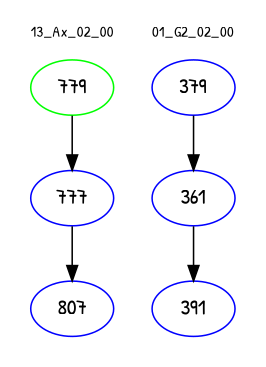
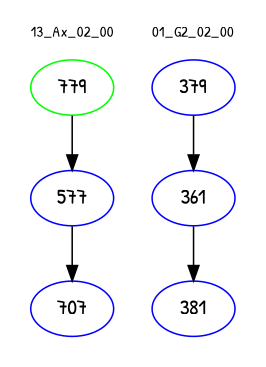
(72, 198) -> (72, 198)
(72, 309) -> (72, 309)
(194, 309) -> (194, 309)
